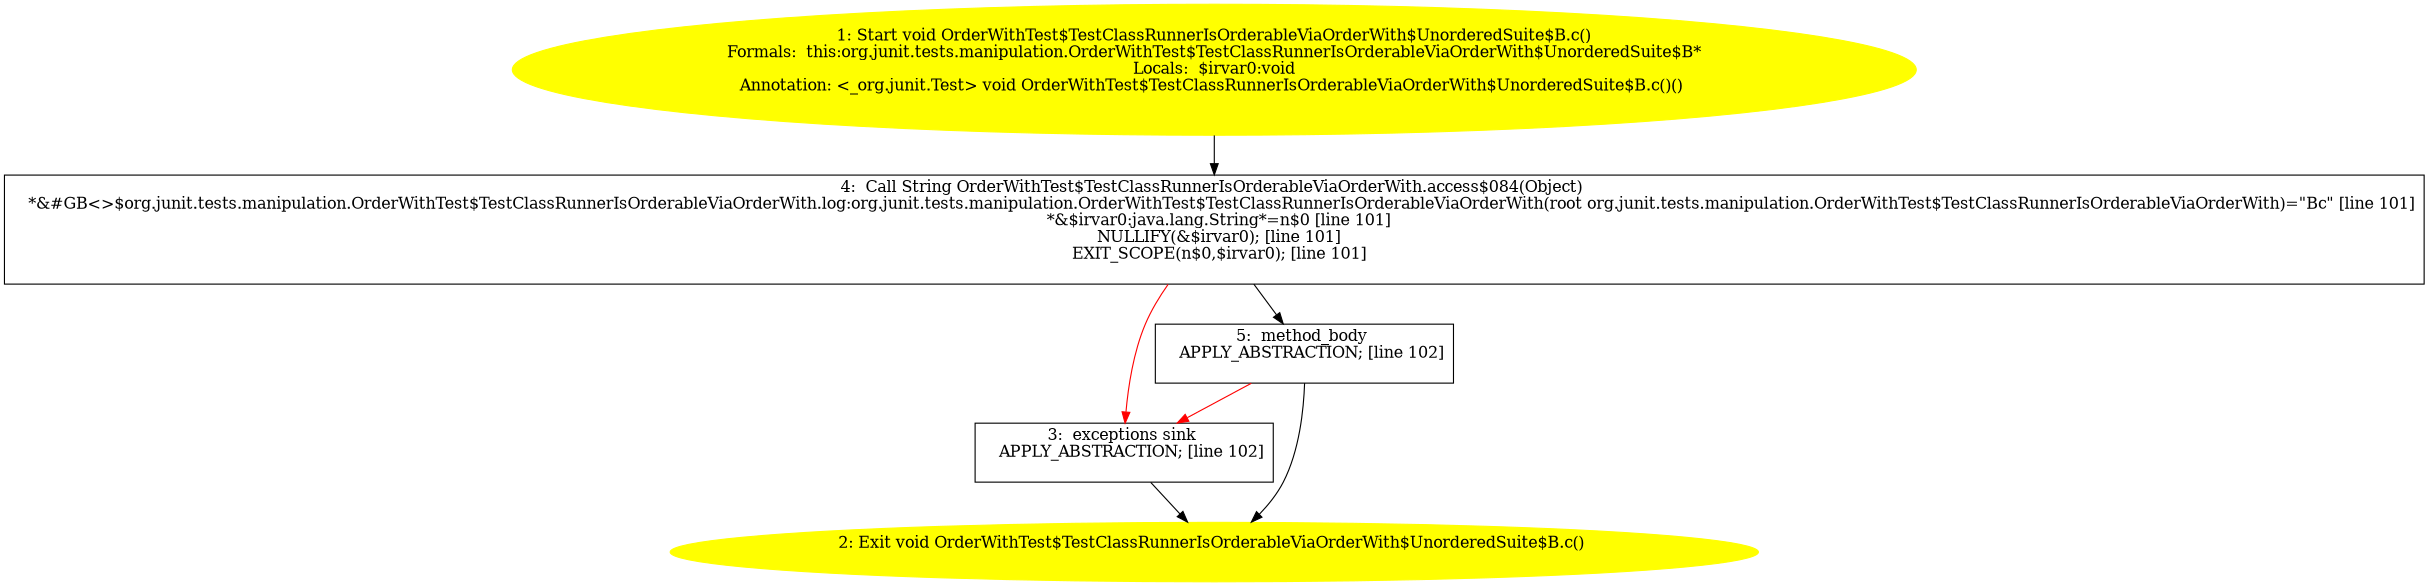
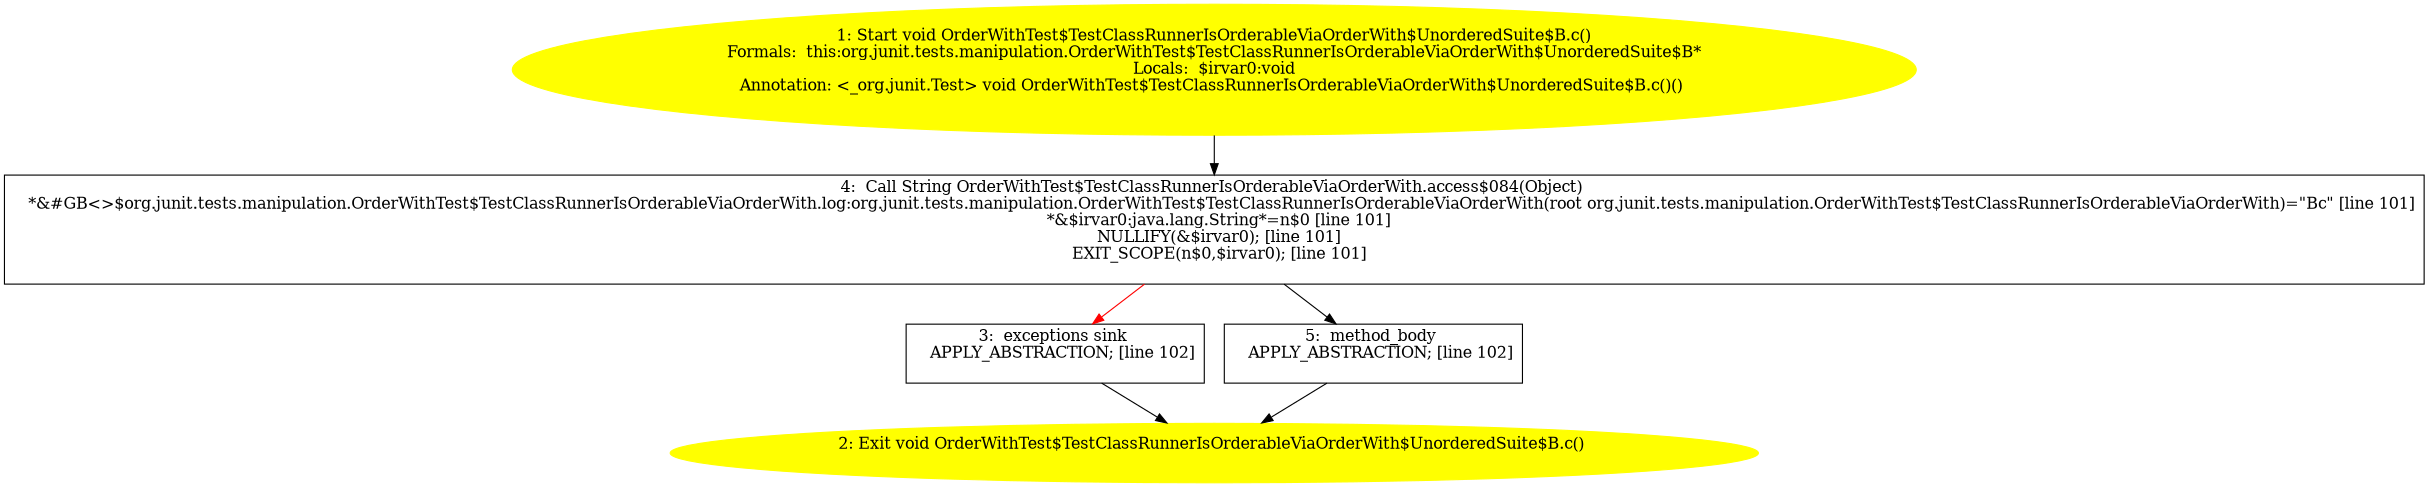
(1219, 400) -> none
